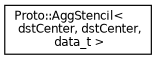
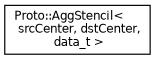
(78, 30) -> (77, 30)
